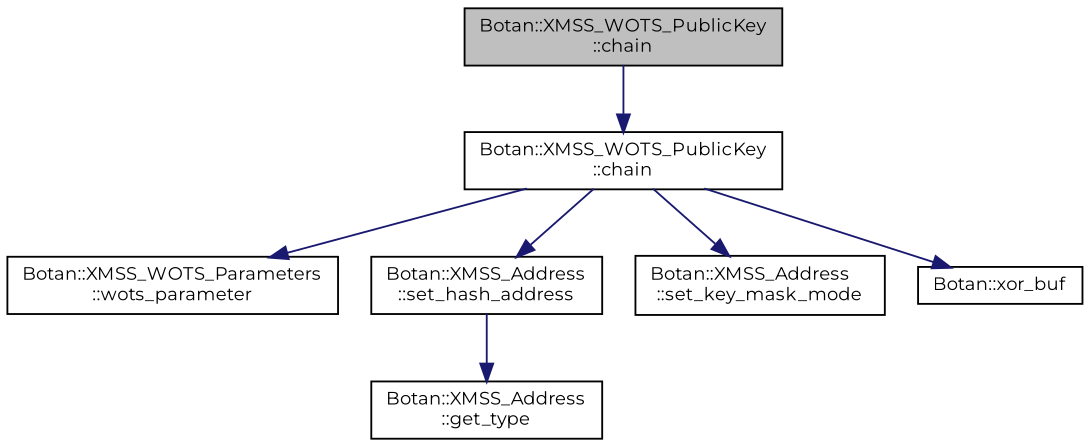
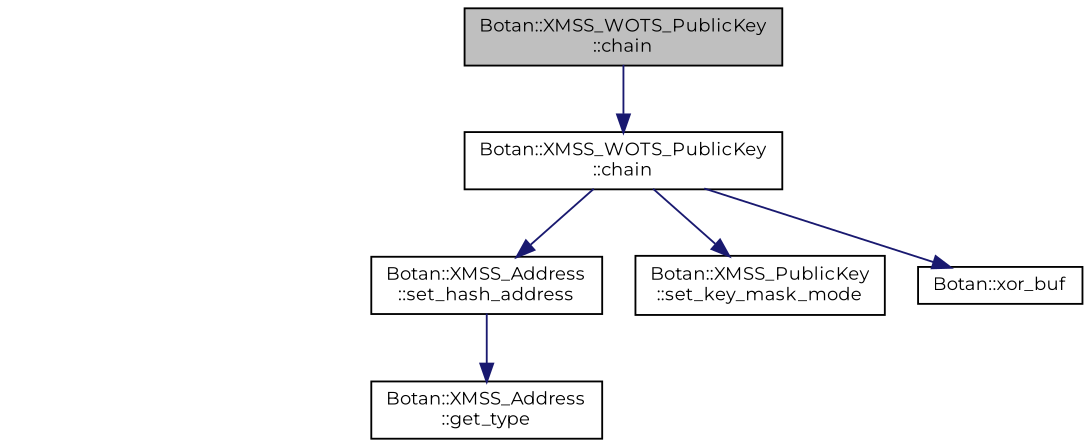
(173, 285) -> none
(760, 285) -> (760, 285)
